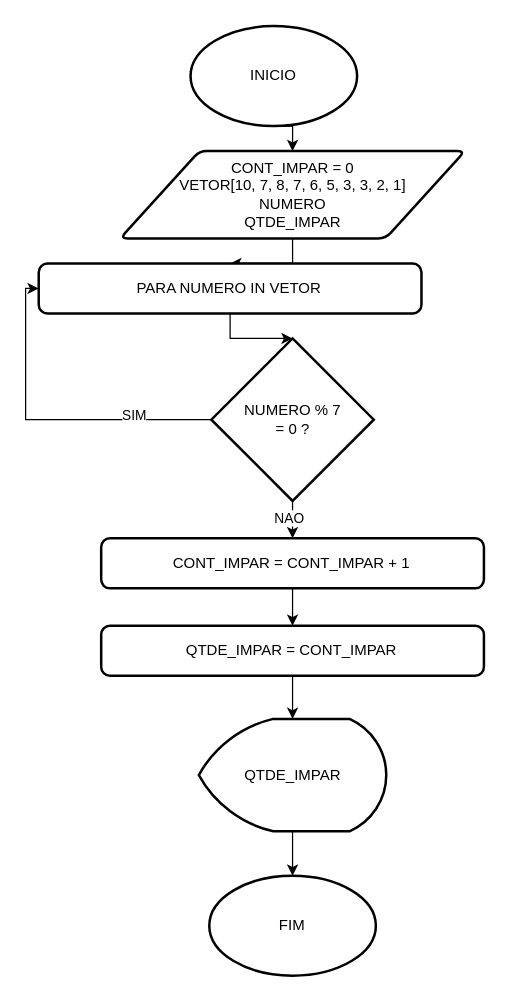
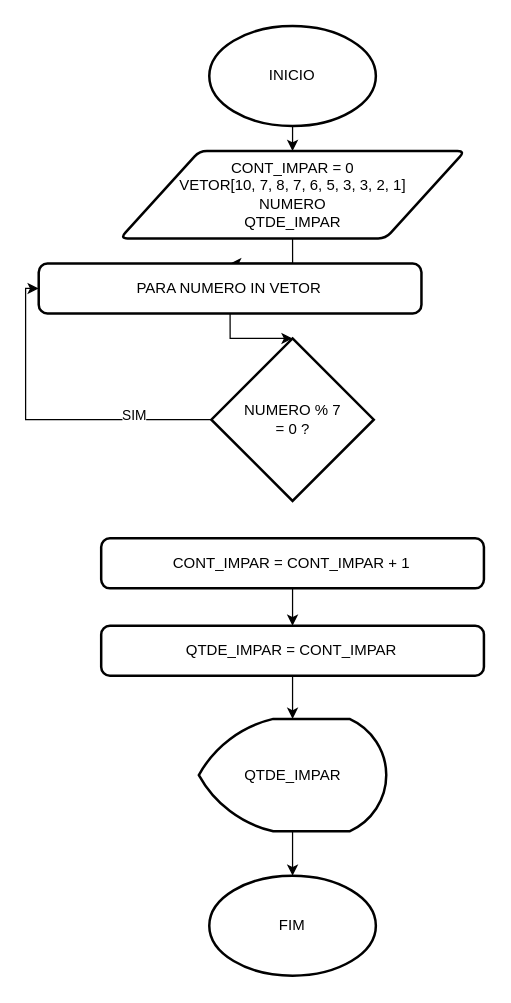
(274, 76) -> (293, 76)
(293, 515) -> none
